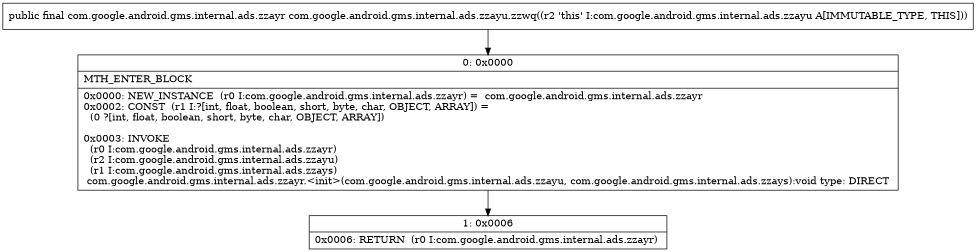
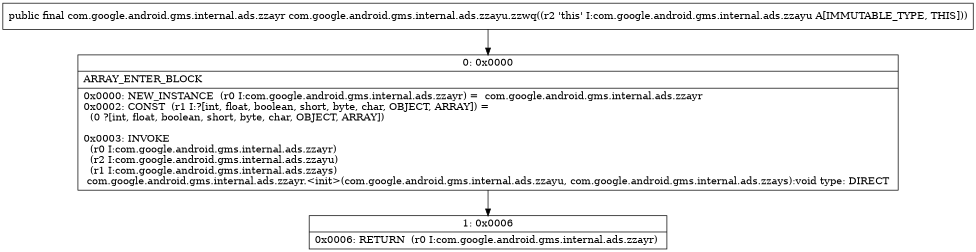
(138, 79) -> (143, 79)
